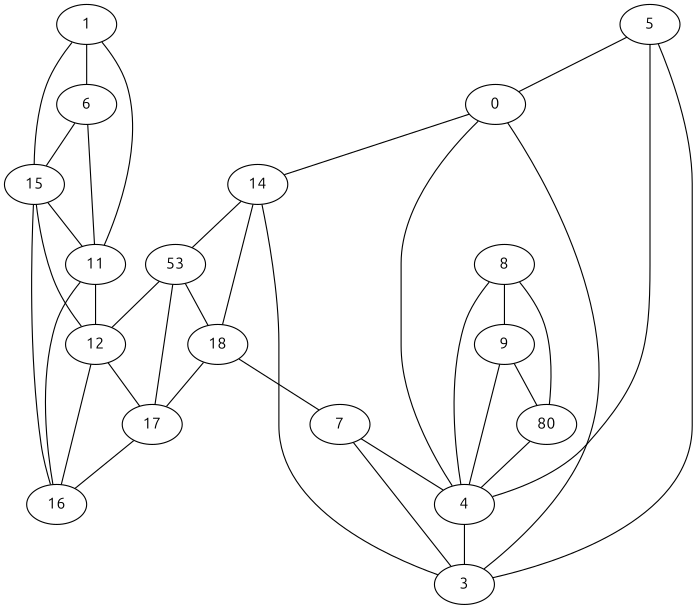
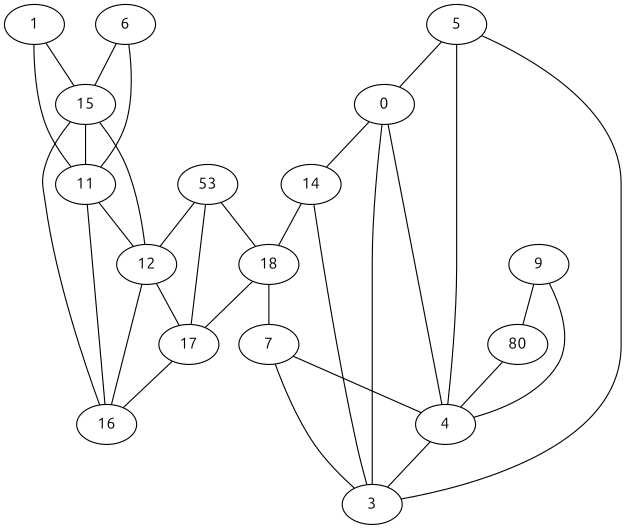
(87, 65) -> none
(217, 224) -> none
(504, 264) -> none
